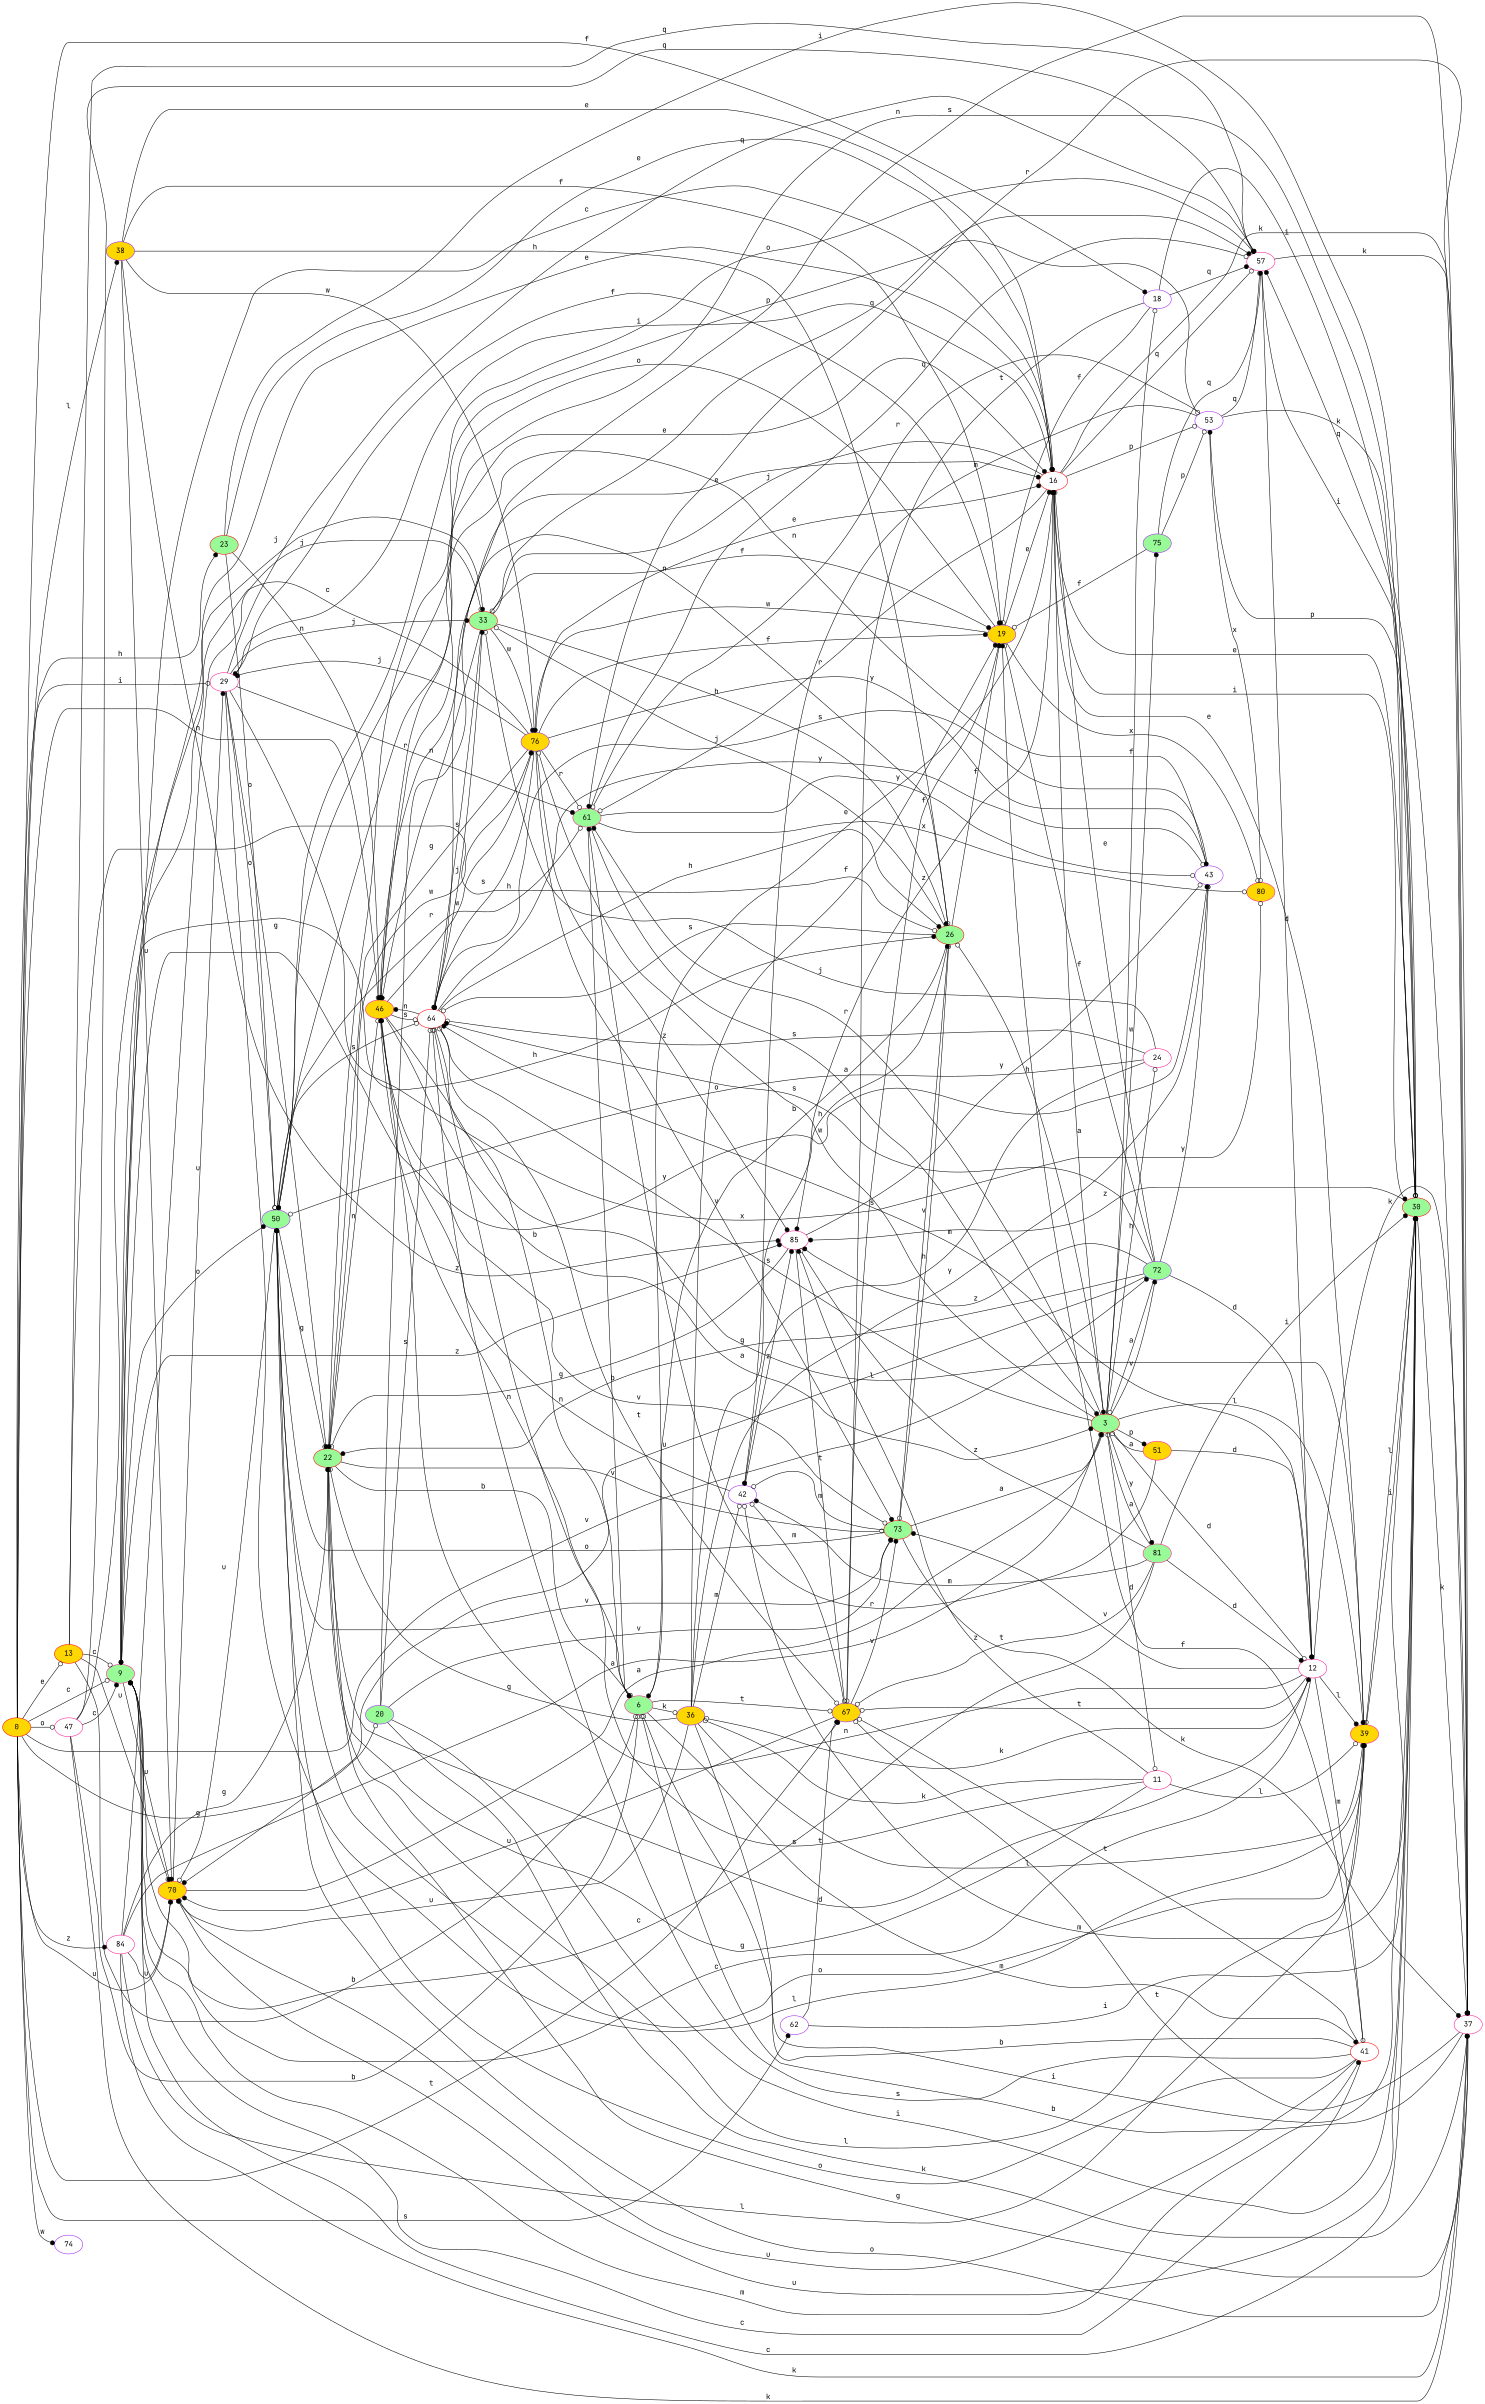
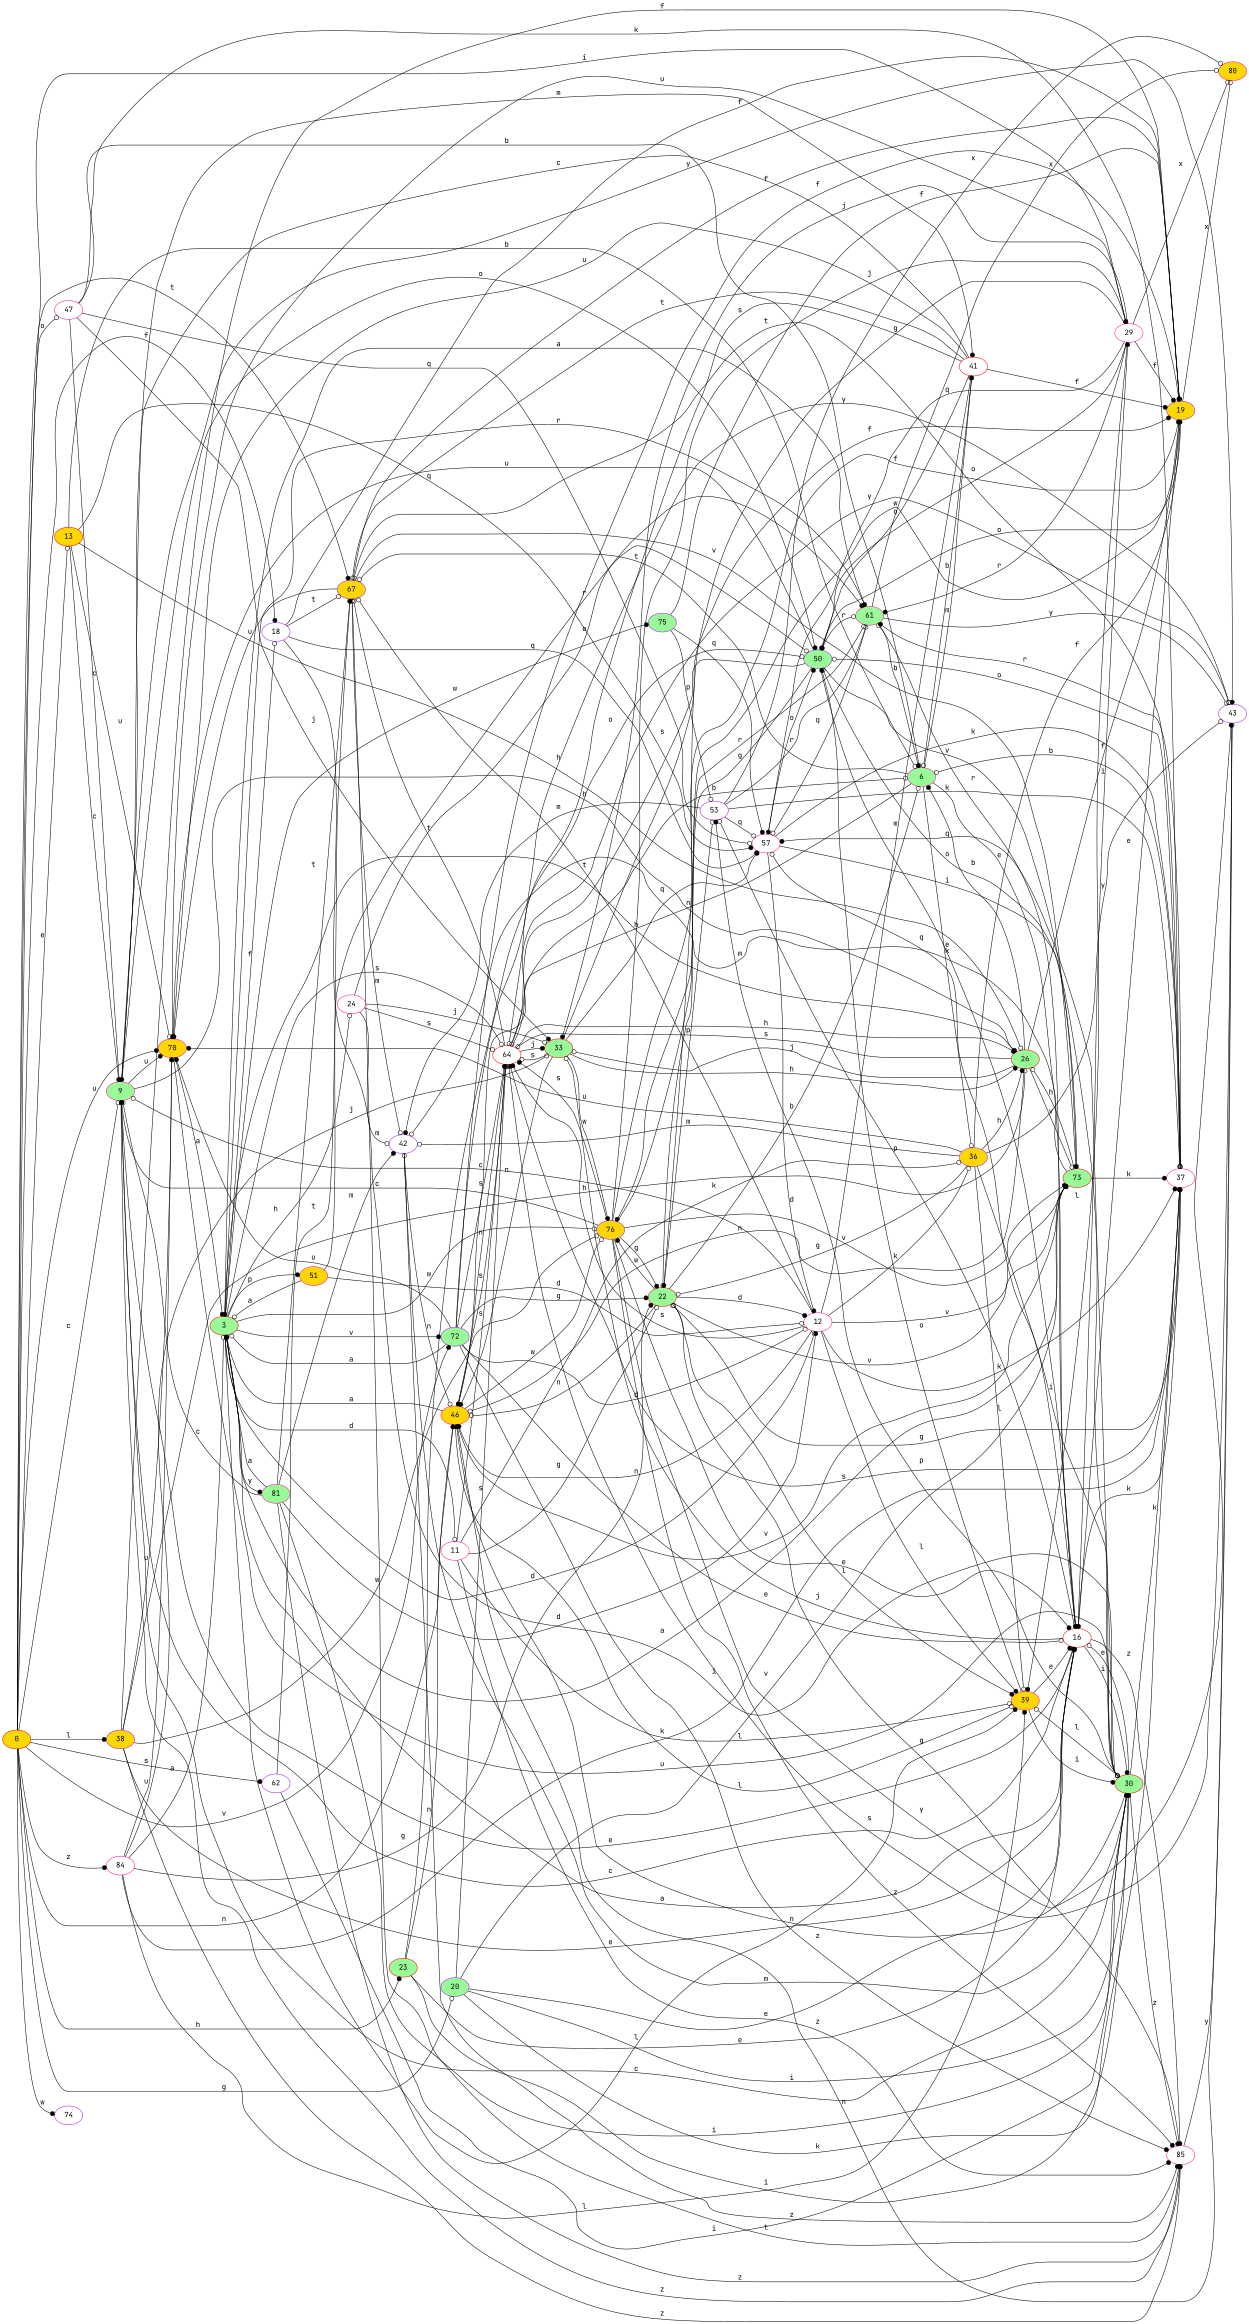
(195, 1288) -> (381, 210)
